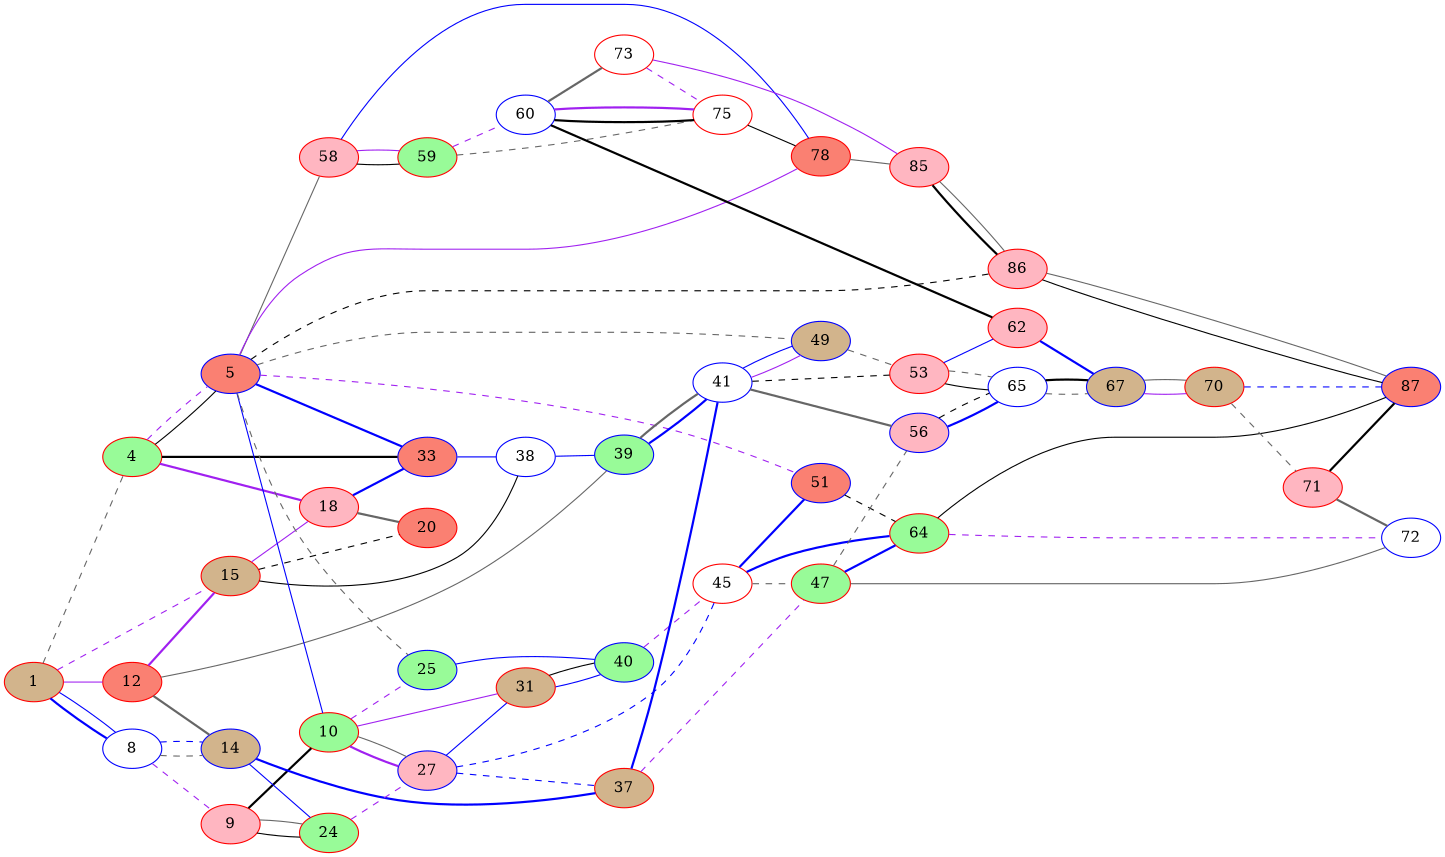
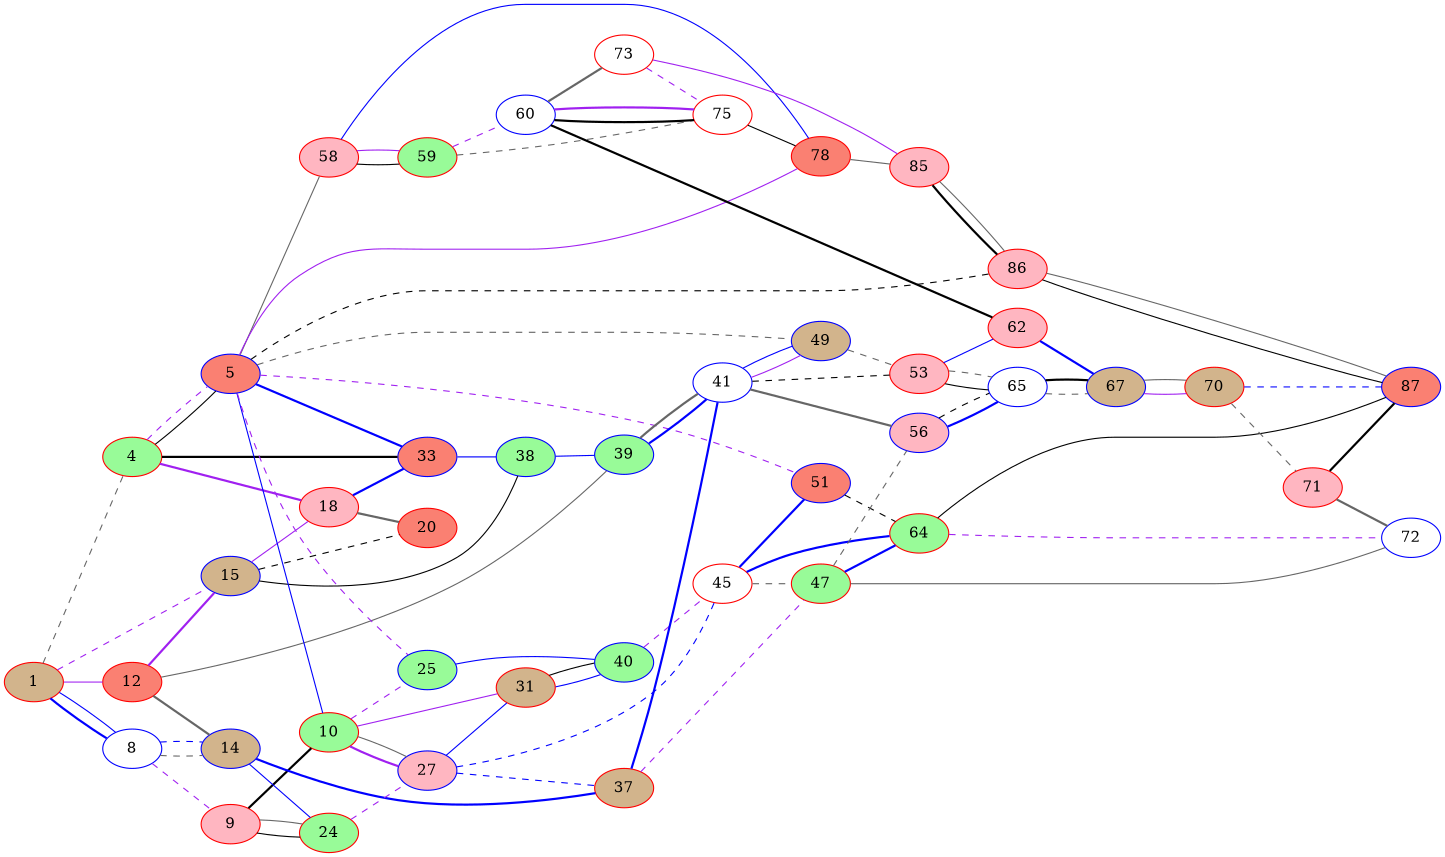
(526, 457) -> (526, 457)
(301, 539) -> (301, 539)
(231, 576) -> (231, 576)
